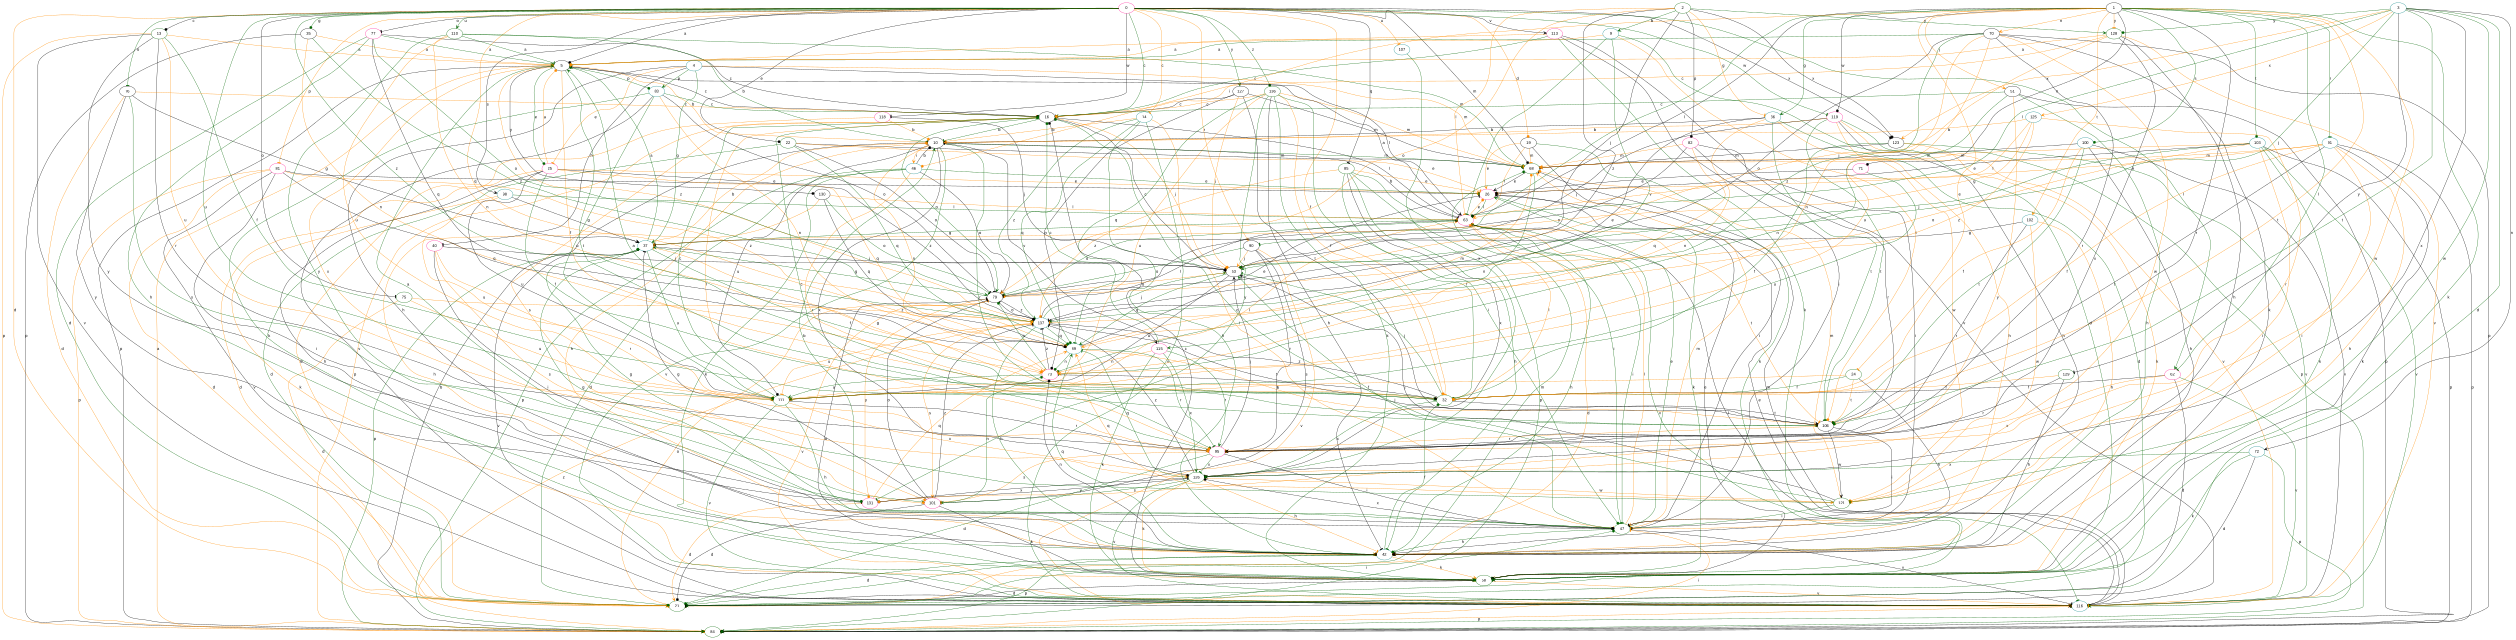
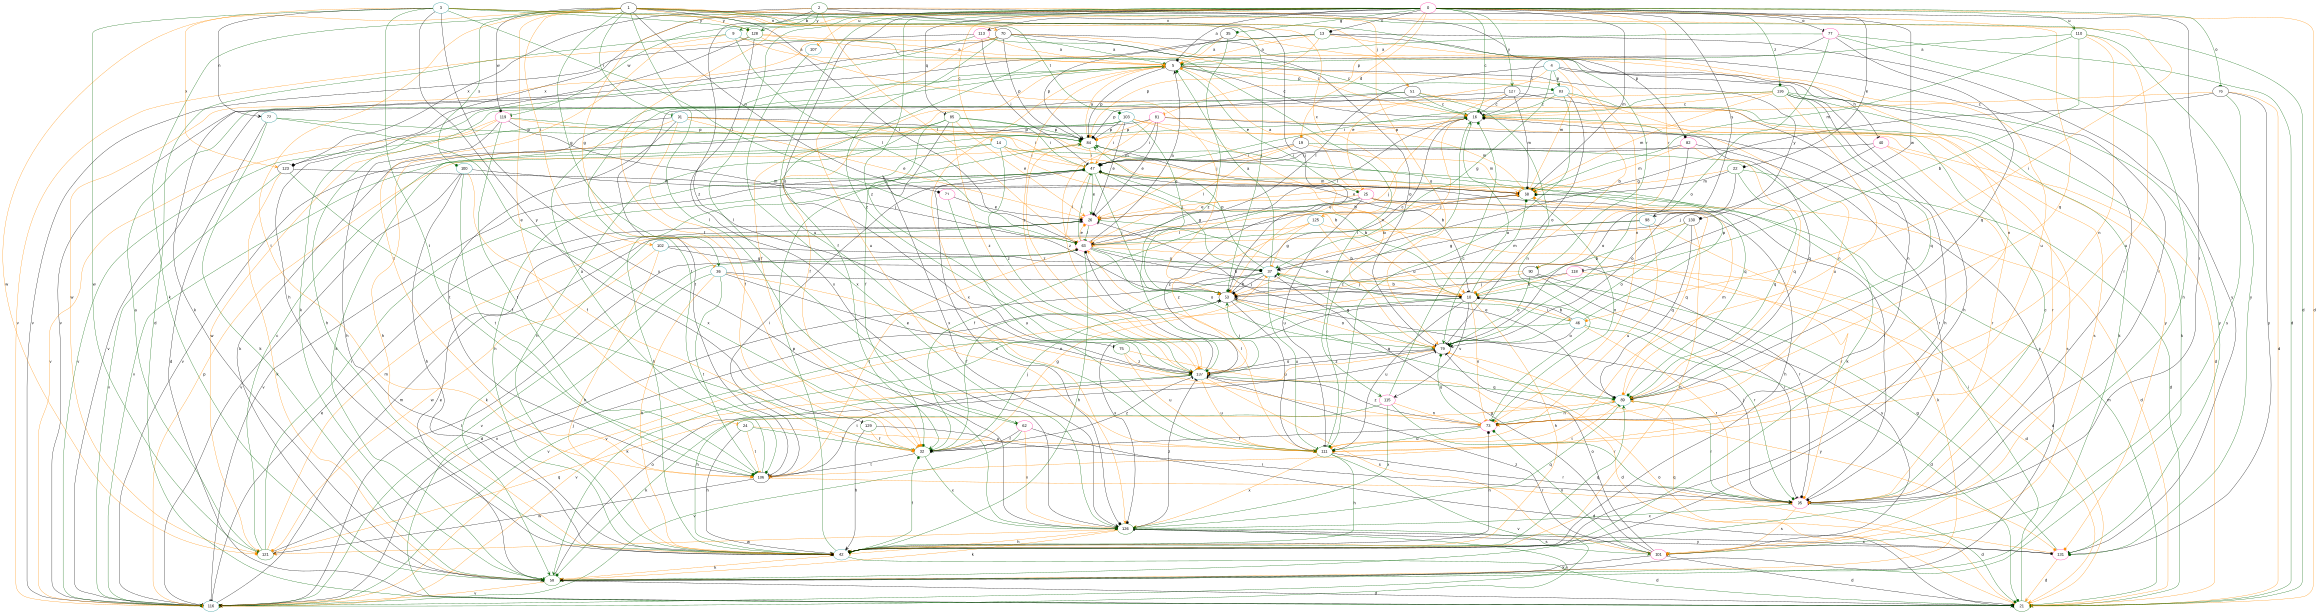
(992, 130) -> (1592, 258)
(1546, 317) -> none
